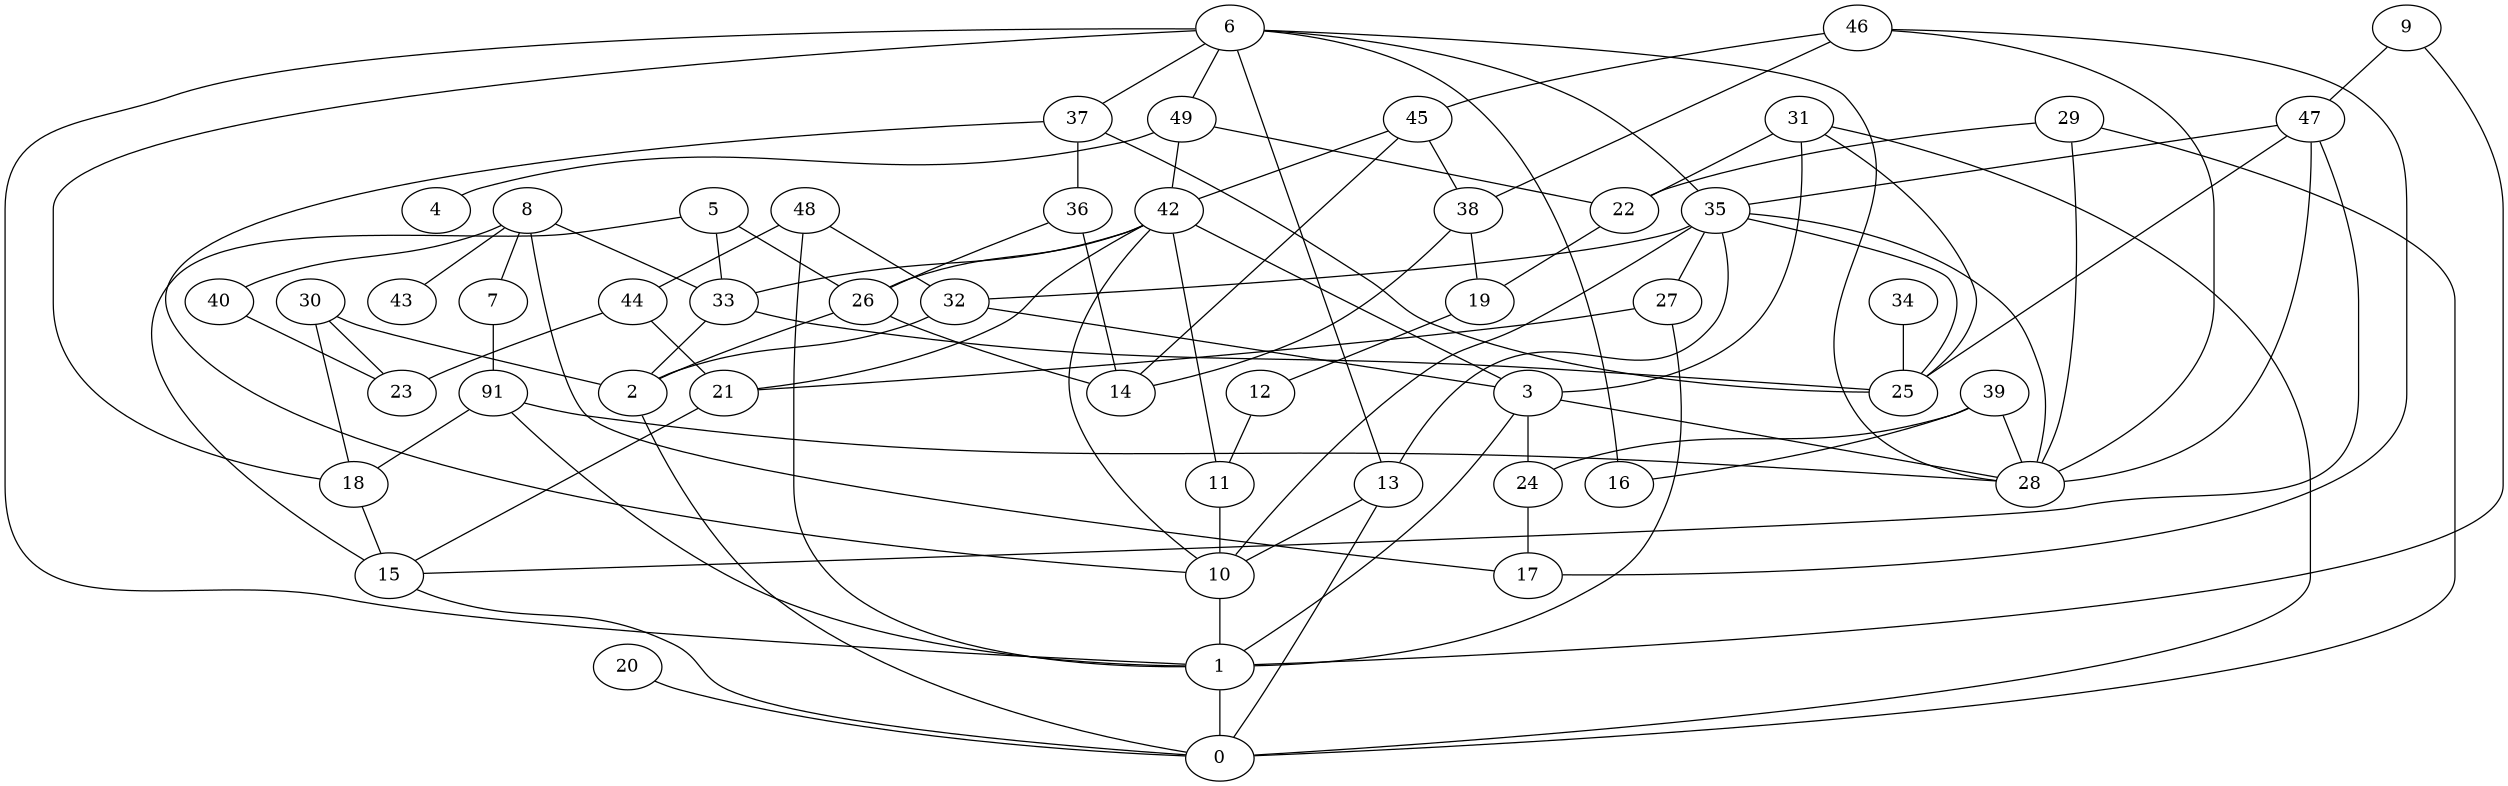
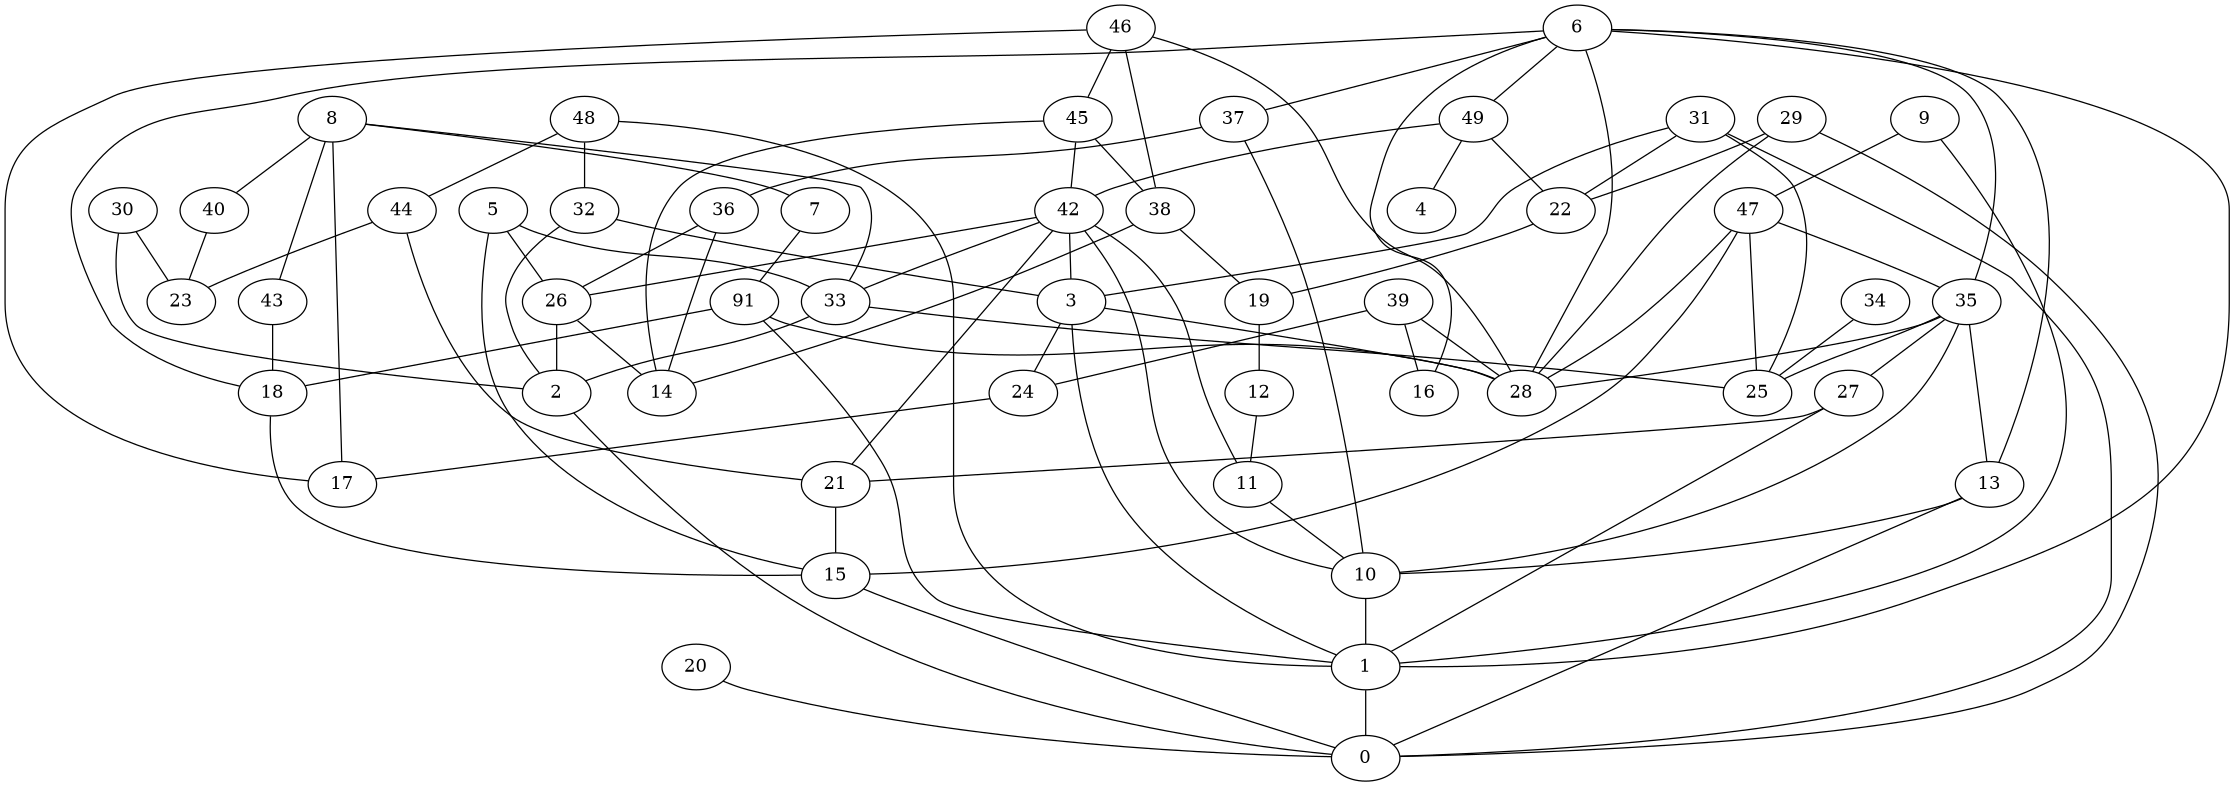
(1341, 276) -> none
(1502, 347) -> none
(332, 393) -> (273, 348)
